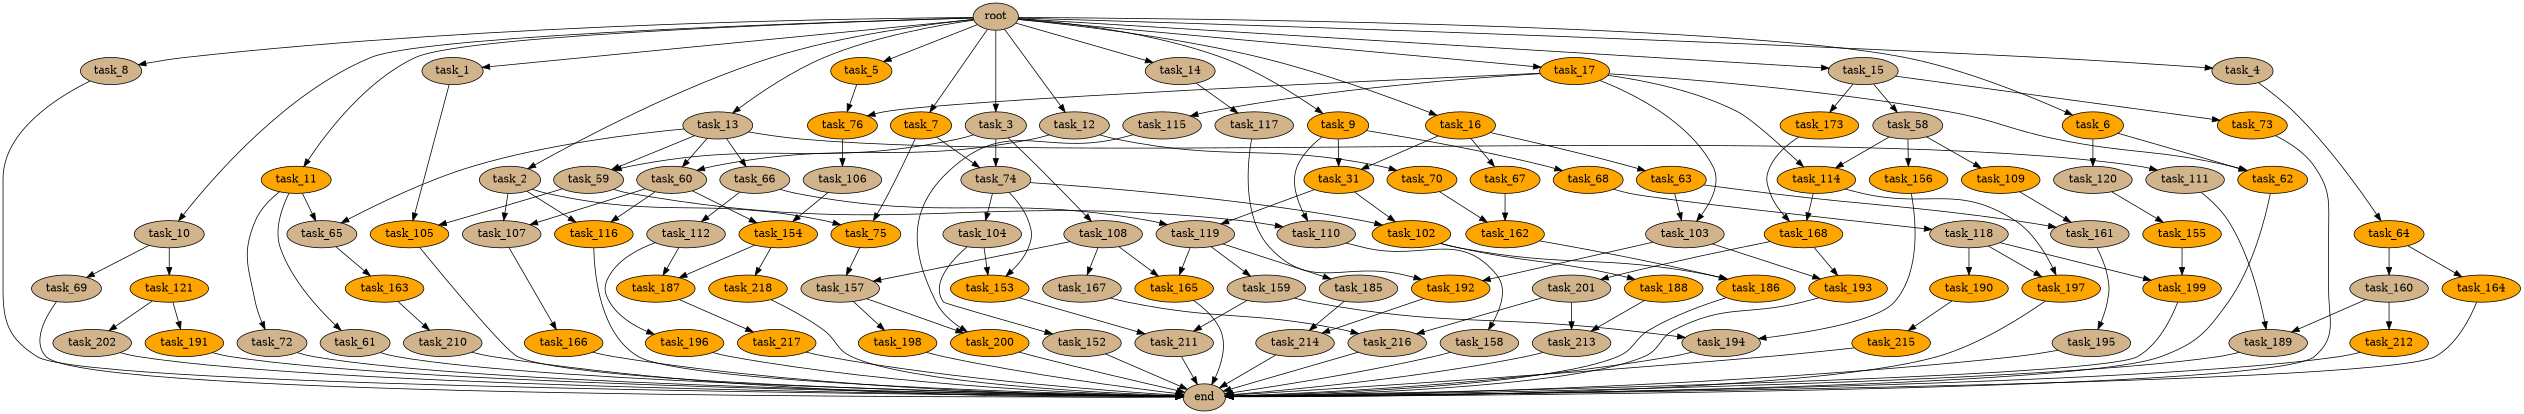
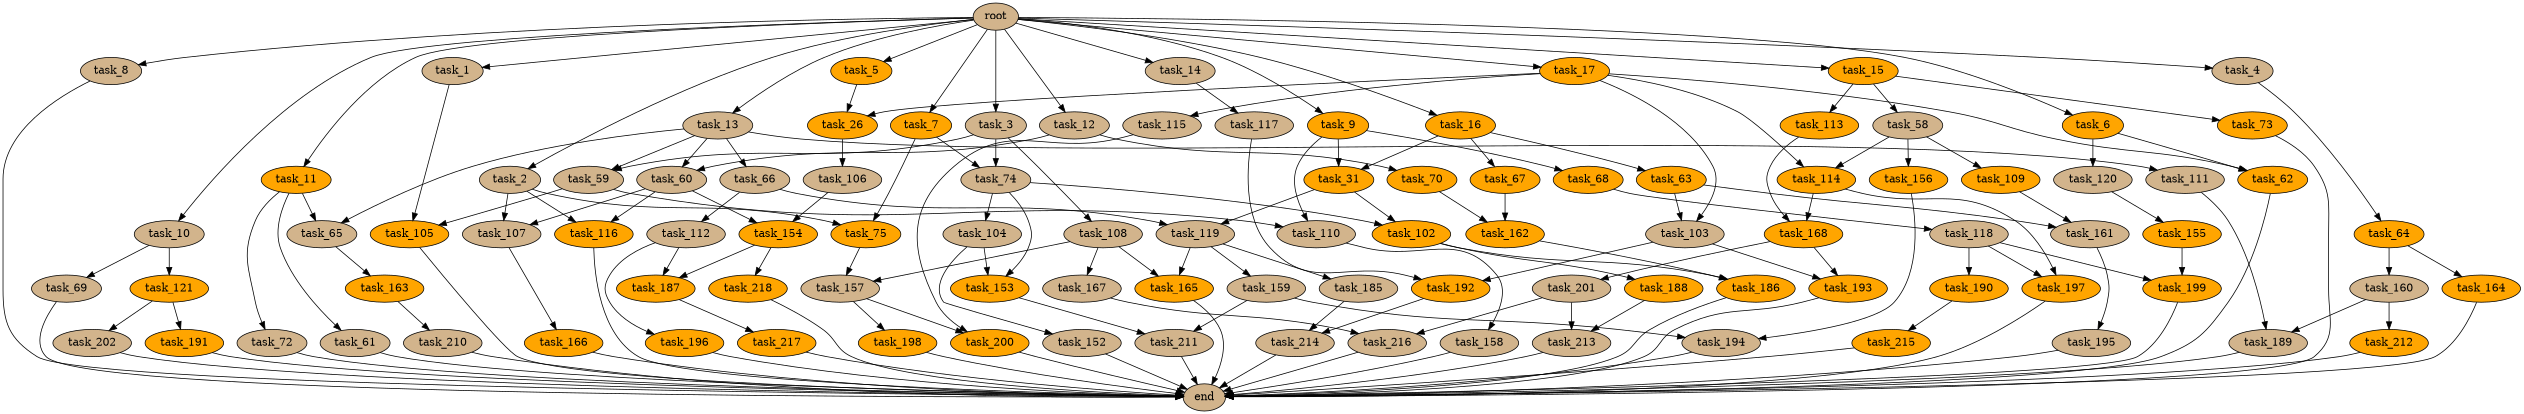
(1863, 71) -> (1863, 71)
(842, 125) -> (842, 125)
(1819, 125) -> (1819, 125)
